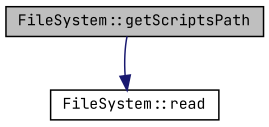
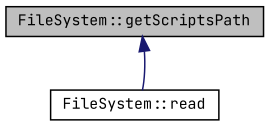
(125, 56) -> (145, 71)
